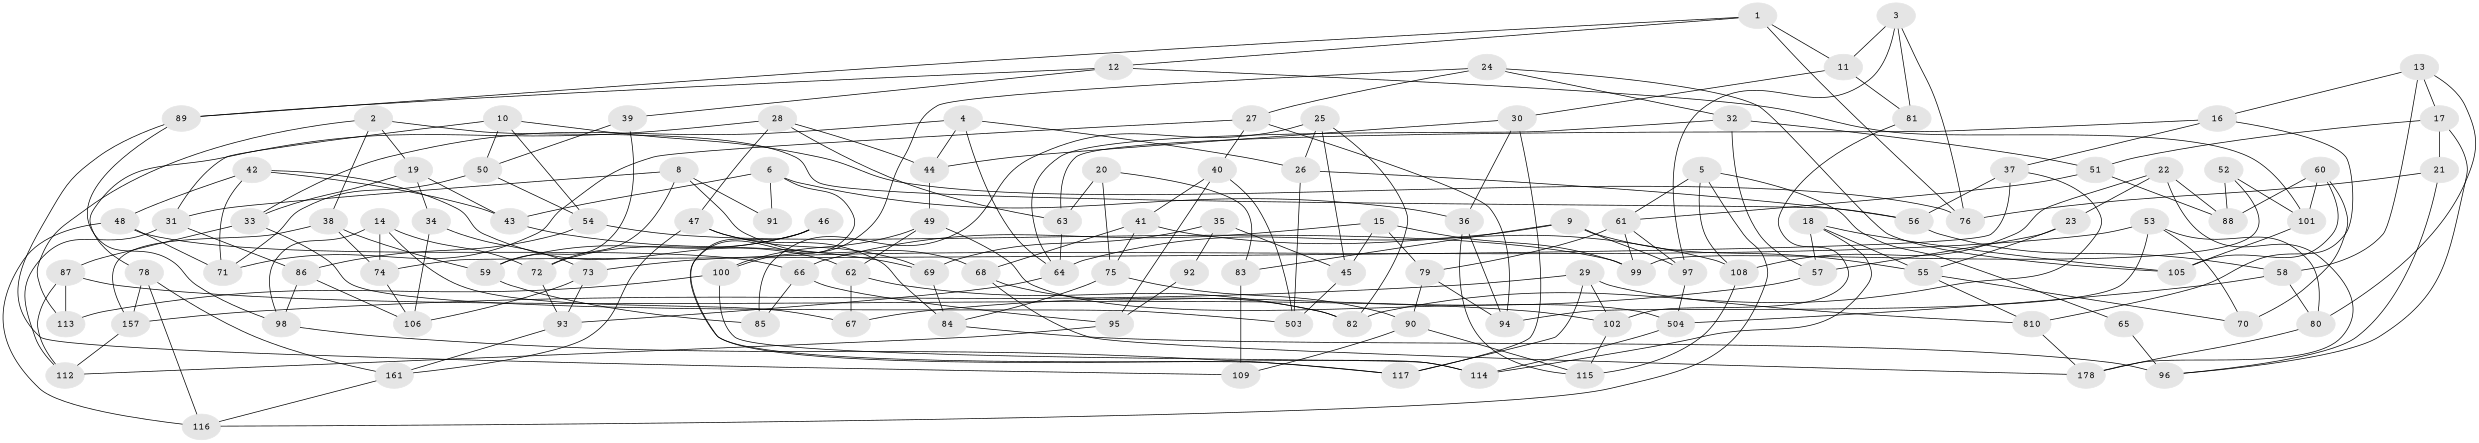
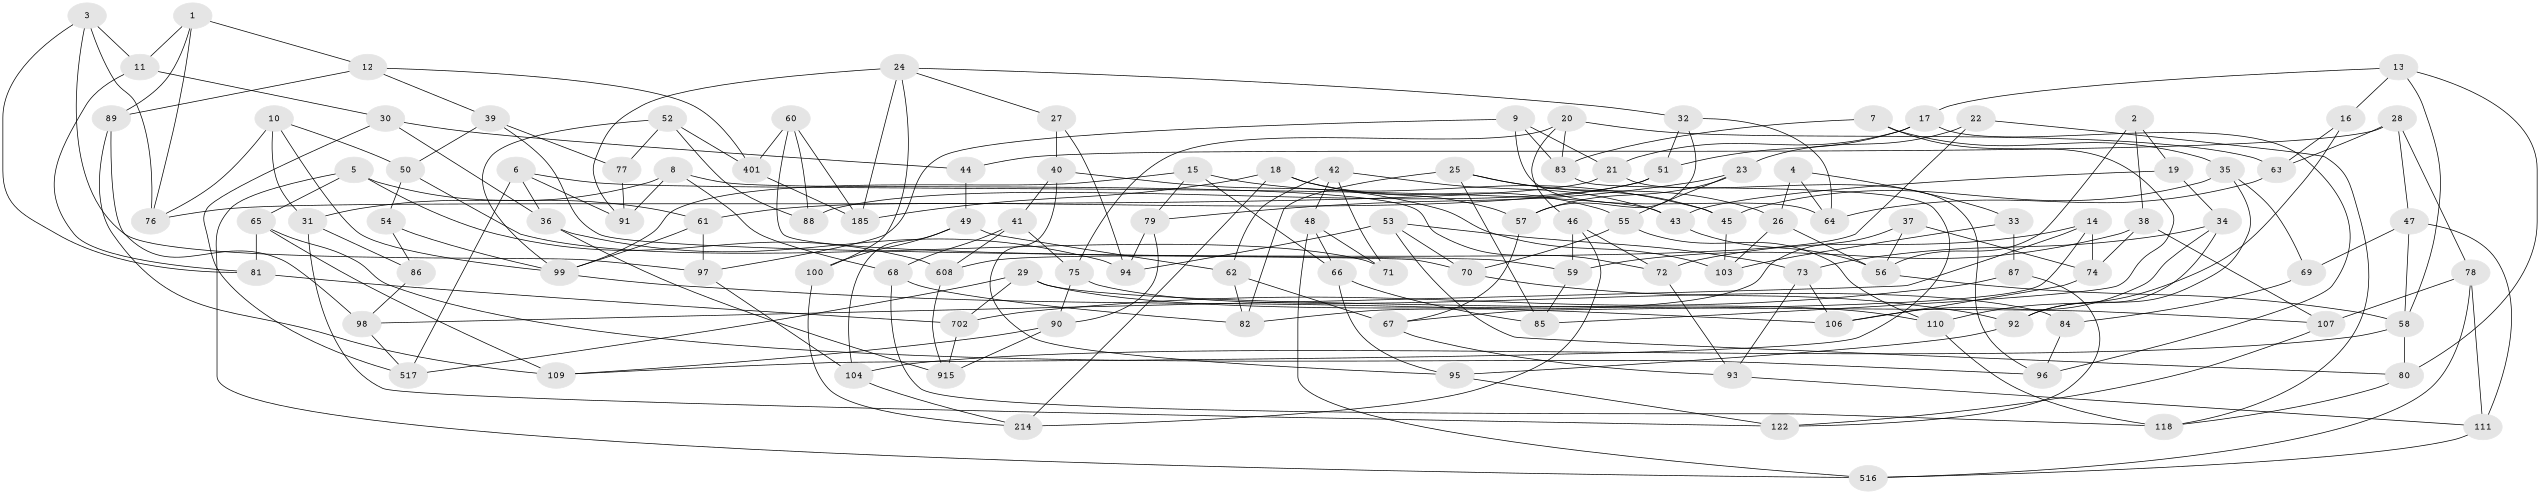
none -> (695, 90)
none -> (1873, 119)
(946, 144) -> none
(2114, 144) -> none
(722, 150) -> none
(545, 170) -> (385, 244)
none -> (622, 170)
none -> (1532, 172)
(331, 194) -> none
(2201, 200) -> none
(2307, 221) -> (752, 170)
none -> (256, 247)
(720, 247) -> (1778, 248)
(1744, 253) -> (1559, 142)
(1502, 259) -> (1447, 201)
(886, 266) -> (2407, 273)
(1739, 273) -> (944, 273)
(2177, 273) -> (860, 221)
(357, 298) -> (1073, 302)
none -> (1857, 300)
none -> (2135, 300)
none -> (403, 304)
(709, 313) -> (1627, 369)
(66, 324) -> none
(131, 324) -> (2326, 324)
(1294, 324) -> (1724, 273)
(1612, 324) -> (959, 324)
(1676, 324) -> (854, 376)
(2032, 324) -> (1935, 324)
(65, 376) -> (1780, 427)
(394, 376) -> (2483, 427)
(1401, 376) -> (408, 376)
(1479, 376) -> (1023, 427)
(1585, 376) -> (946, 376)
(2086, 376) -> (2164, 427)
(201, 427) -> (1868, 478)
